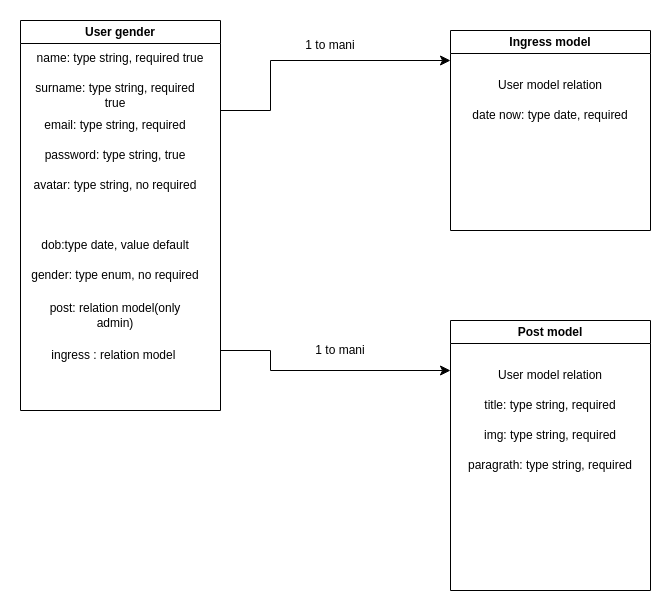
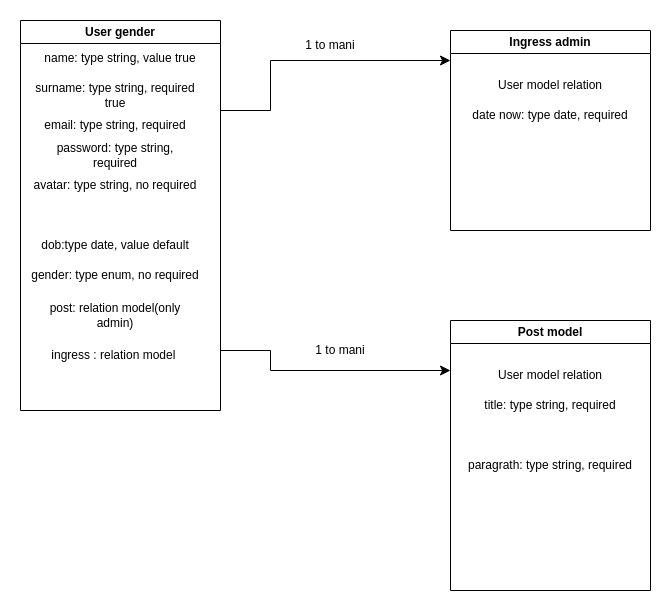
(551, 43) -> (551, 43)
(121, 66) -> (121, 66)
(116, 156) -> (116, 156)
(551, 436) -> none
